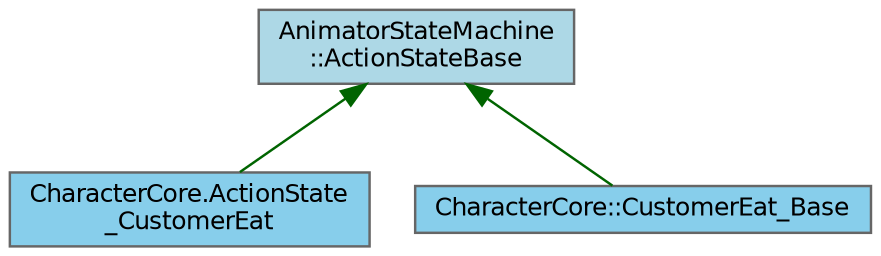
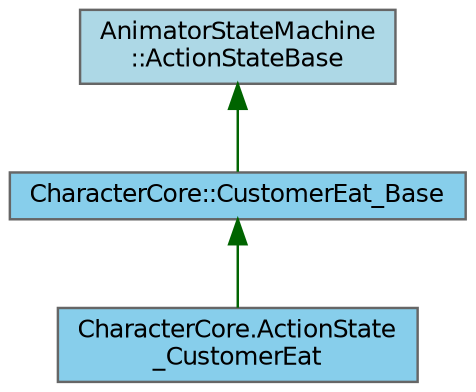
(293, 135) -> (238, 276)
